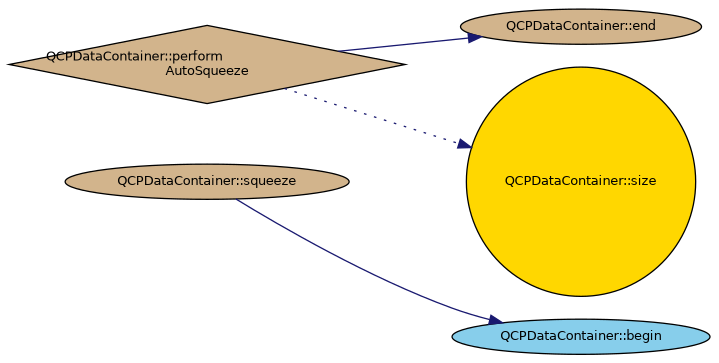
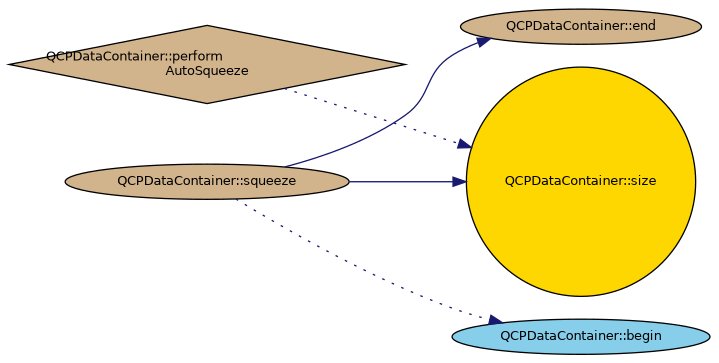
(403, 45) -> (384, 128)
none -> (401, 182)
(359, 267) -> (359, 267)
